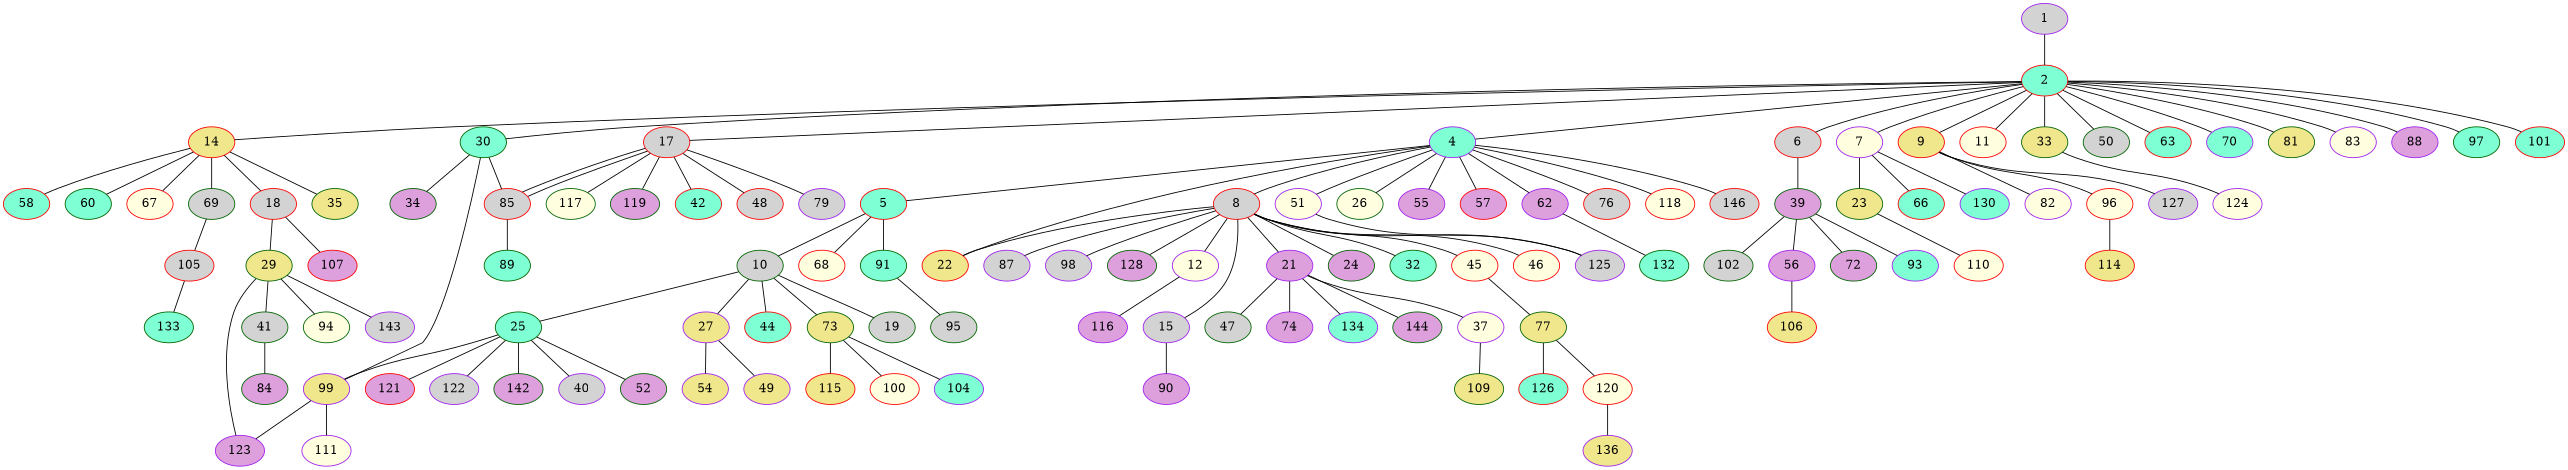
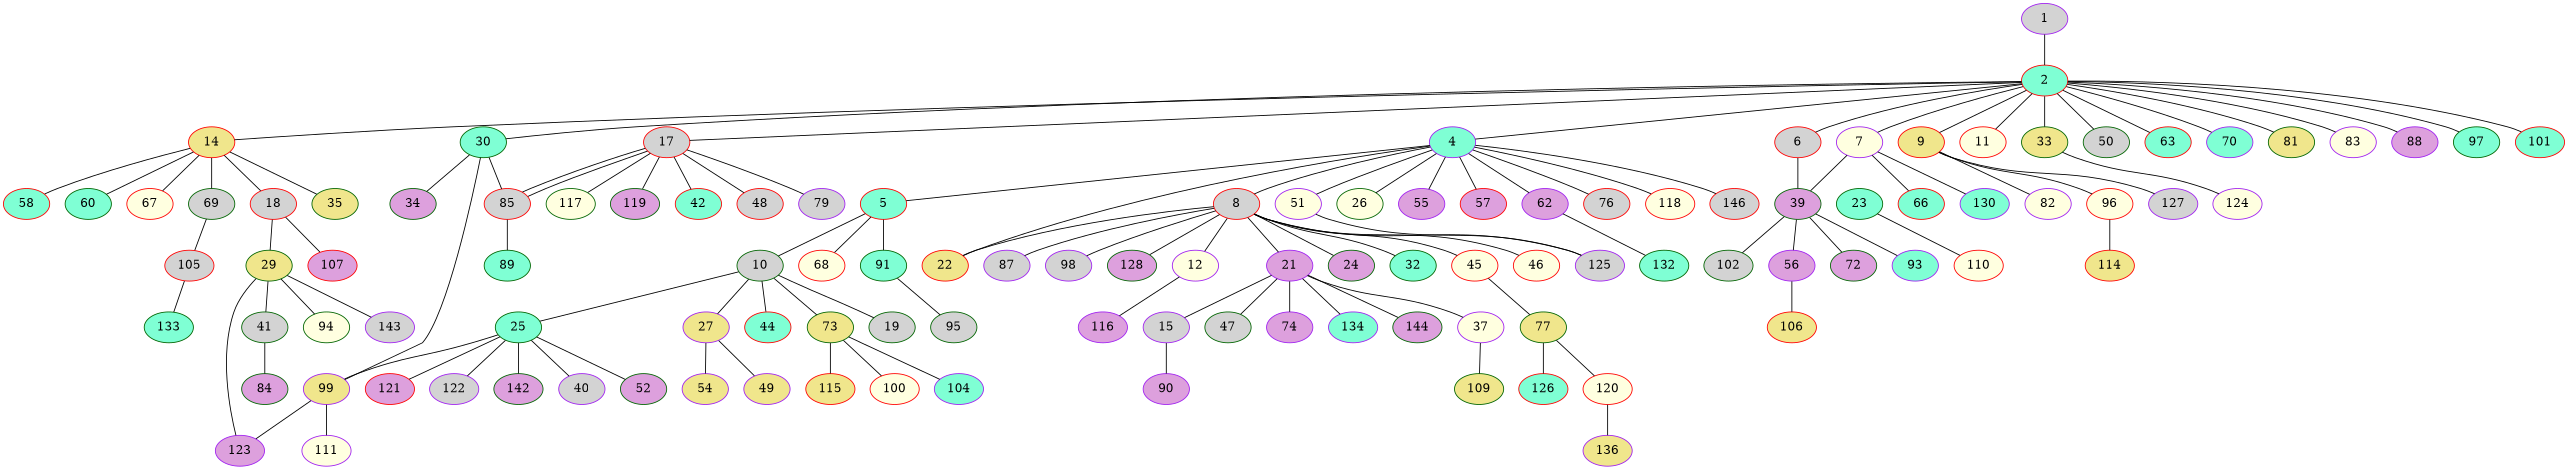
(1860, 173) -> (1829, 173)
(1860, 204) -> (1860, 204)
(1228, 278) -> (1228, 296)
